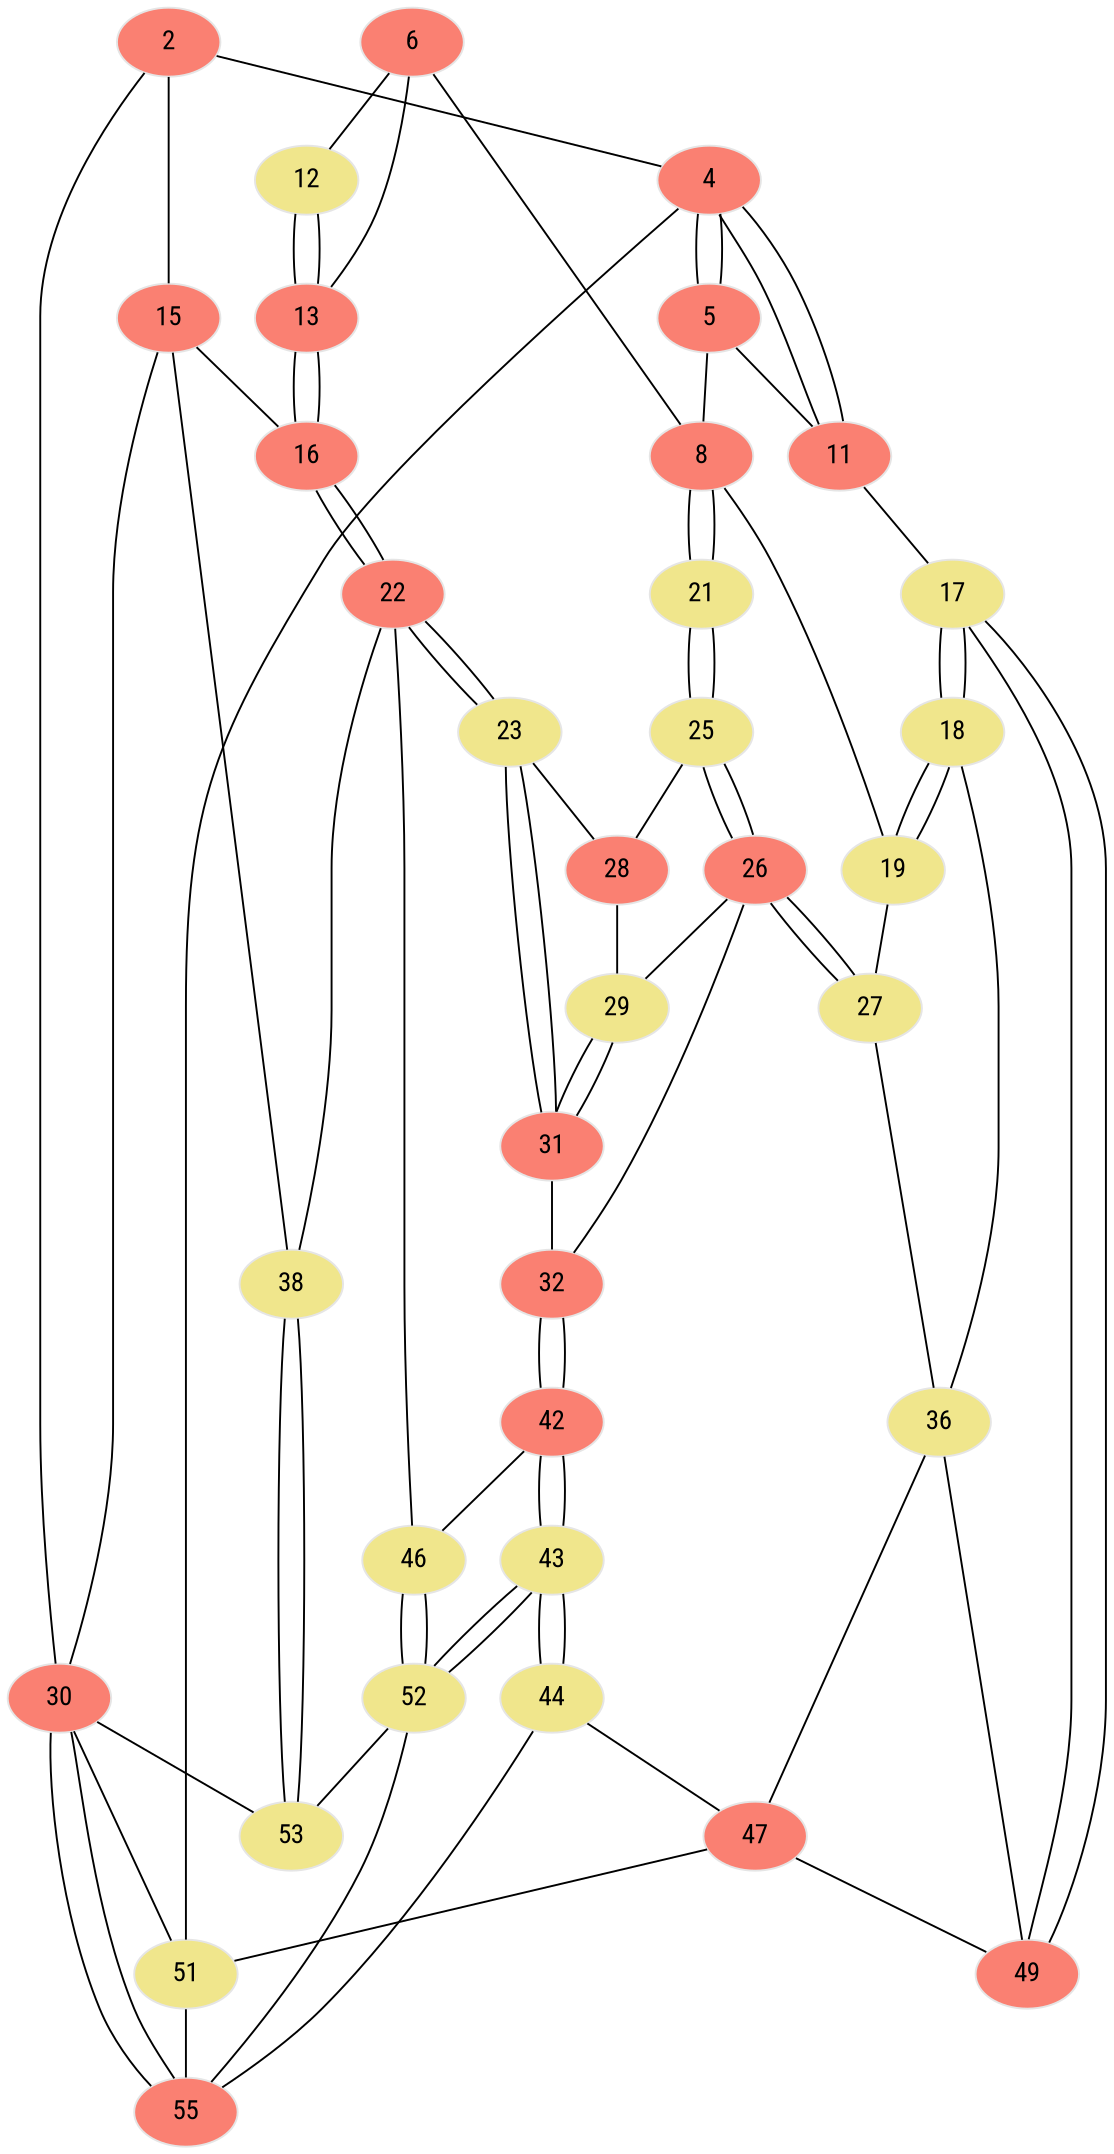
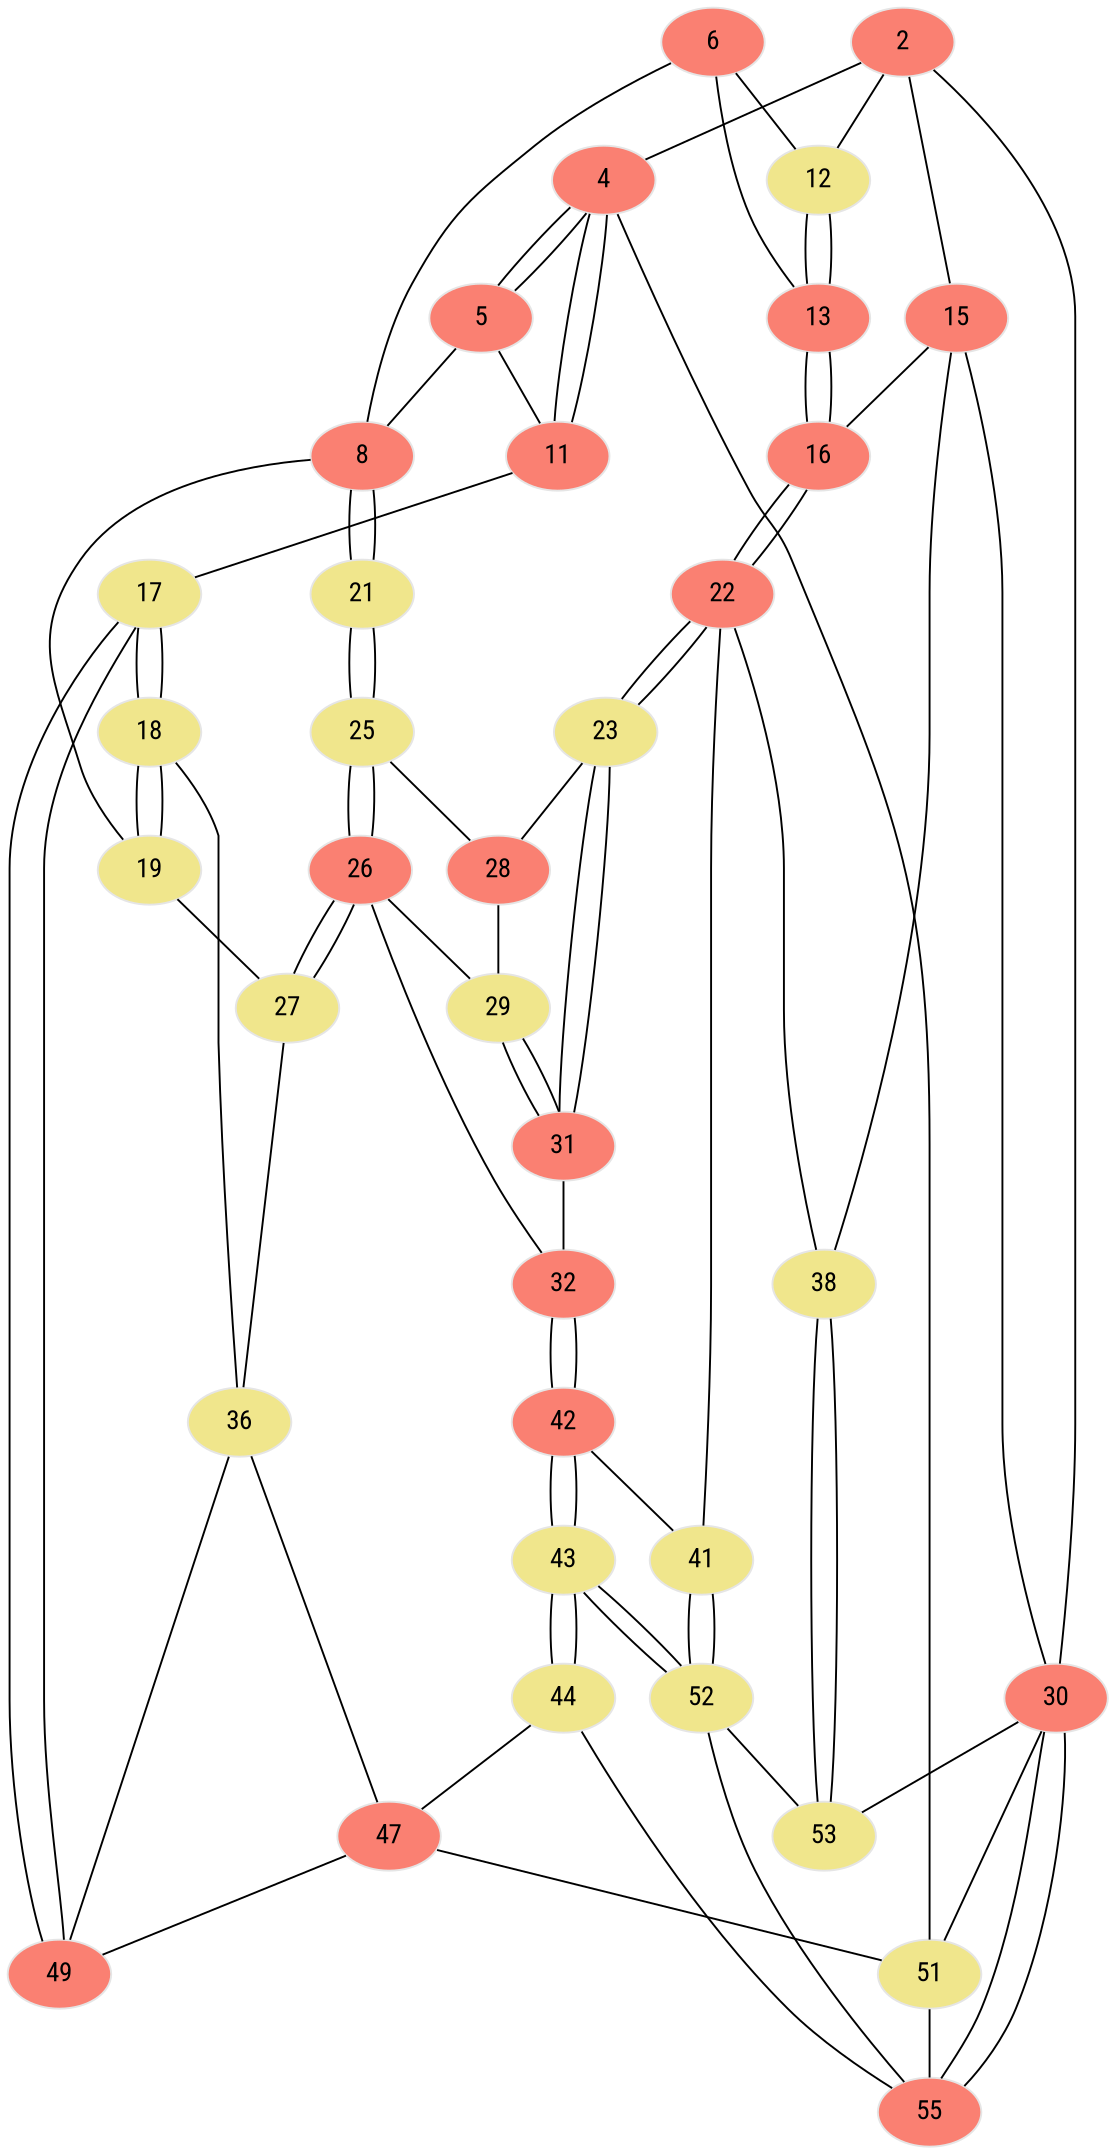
none -> (861, 111)
(414, 1560) -> (702, 1560)
